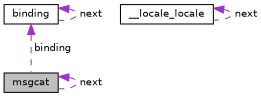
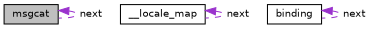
(167, 14) -> (163, 14)
(31, 54) -> none
